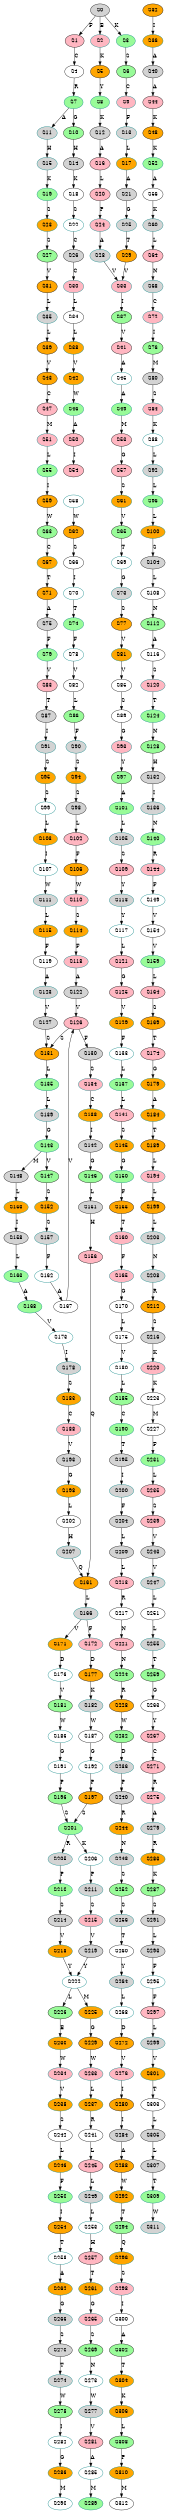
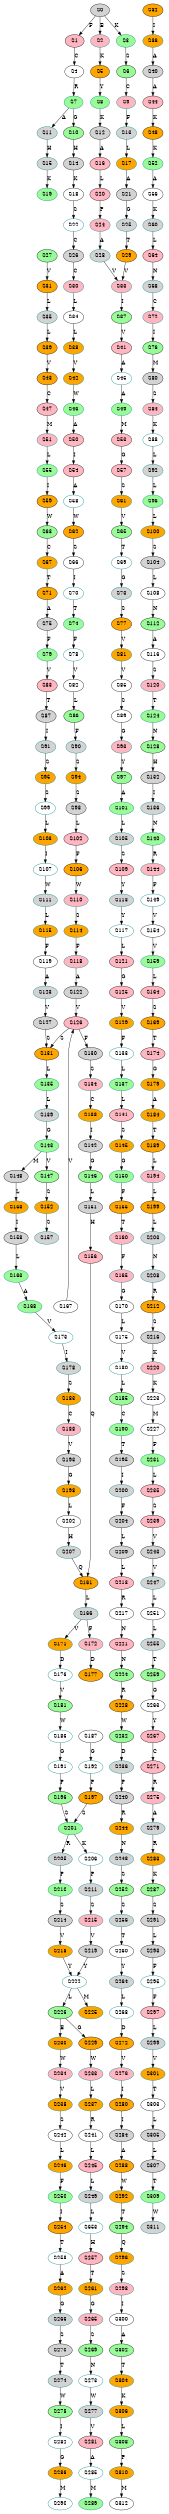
(47, 225) -> none
none -> (74, 484)
(47, 1276) -> none
(91, 1706) -> none
(91, 2026) -> (74, 2027)
(91, 2227) -> (91, 2227)
